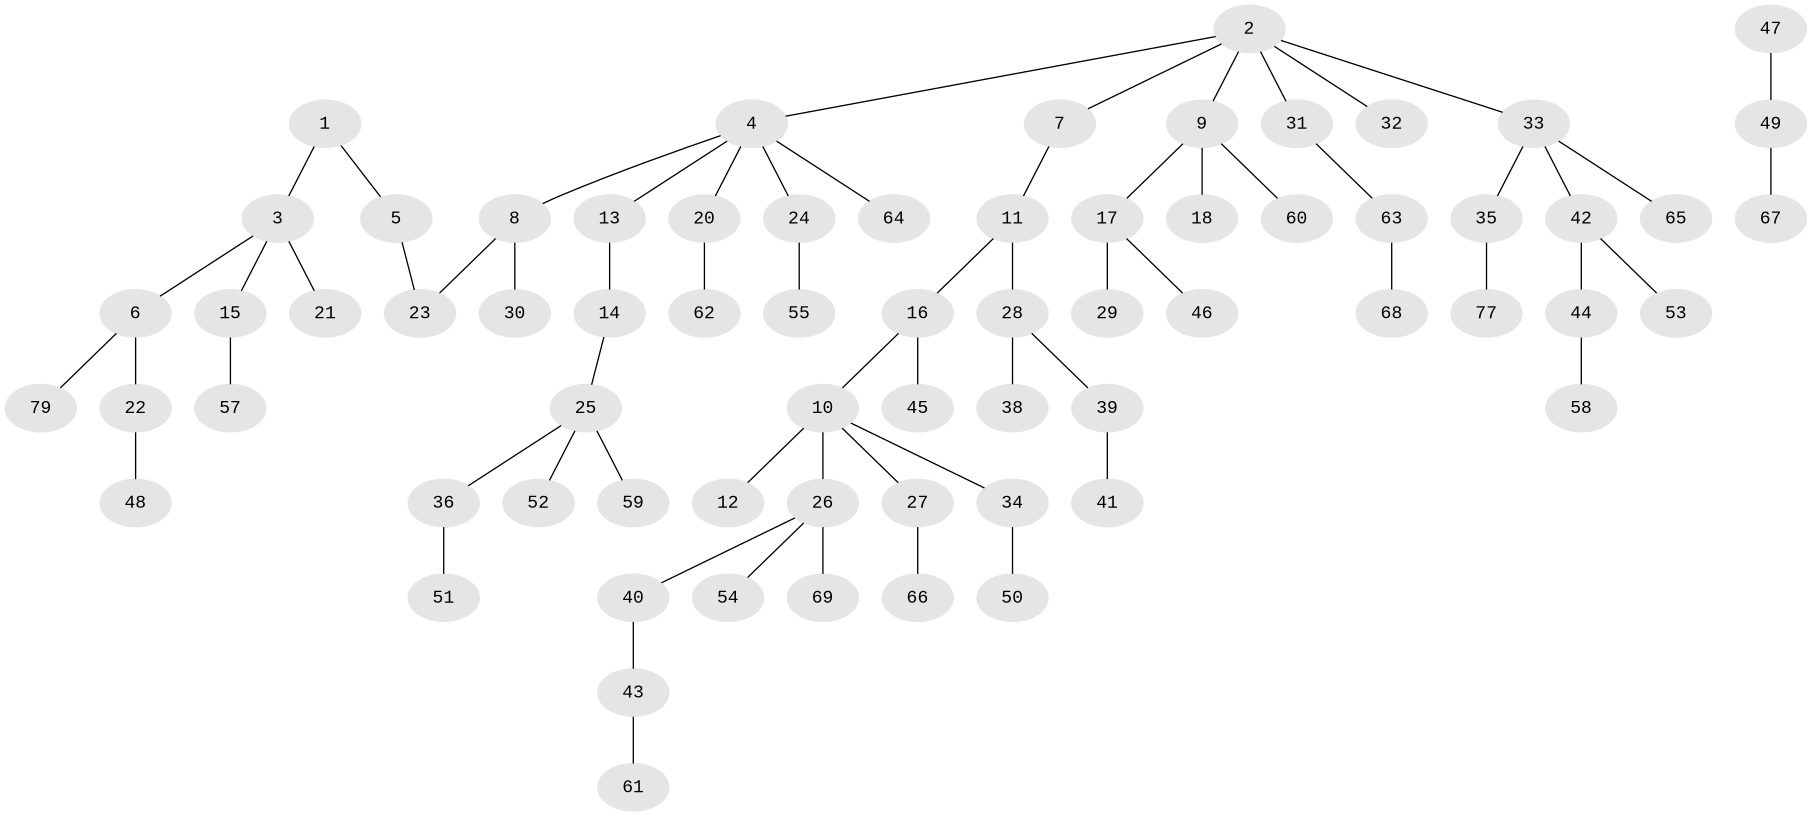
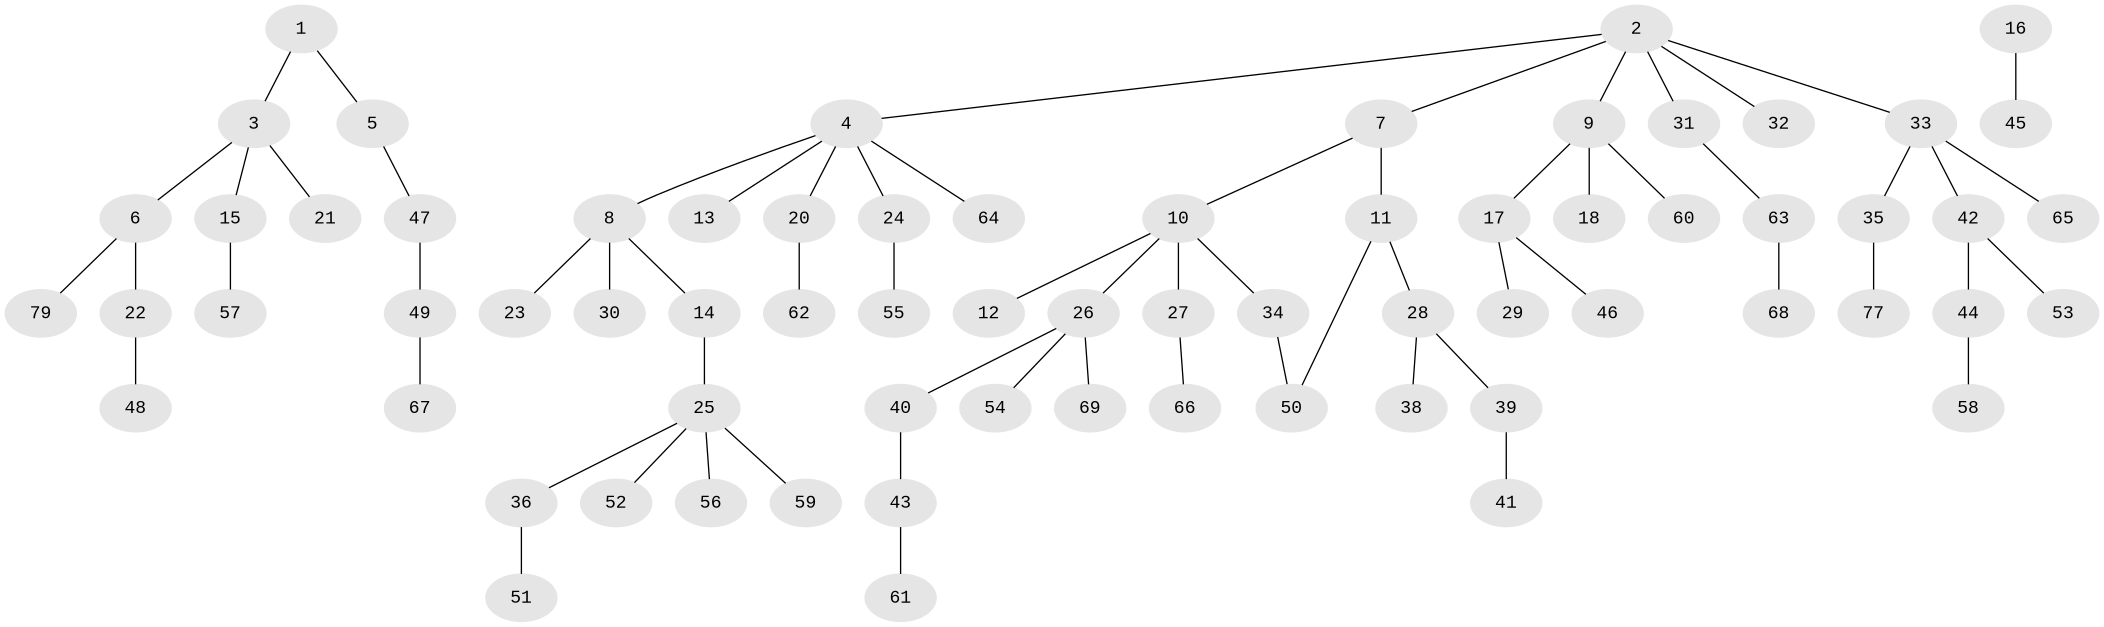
(408, 266) -> (396, 171)
(610, 266) -> (657, 266)
(965, 266) -> (1337, 313)
(870, 361) -> (1280, 171)
none -> (711, 503)
